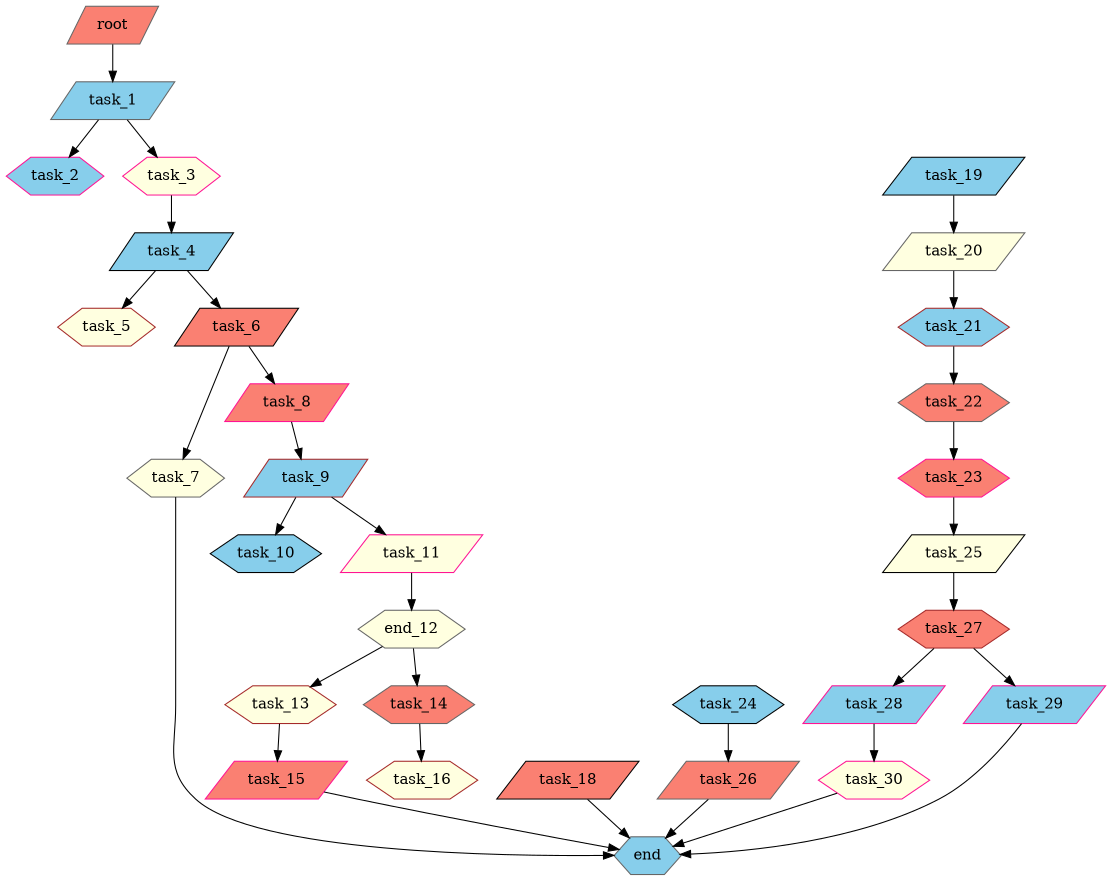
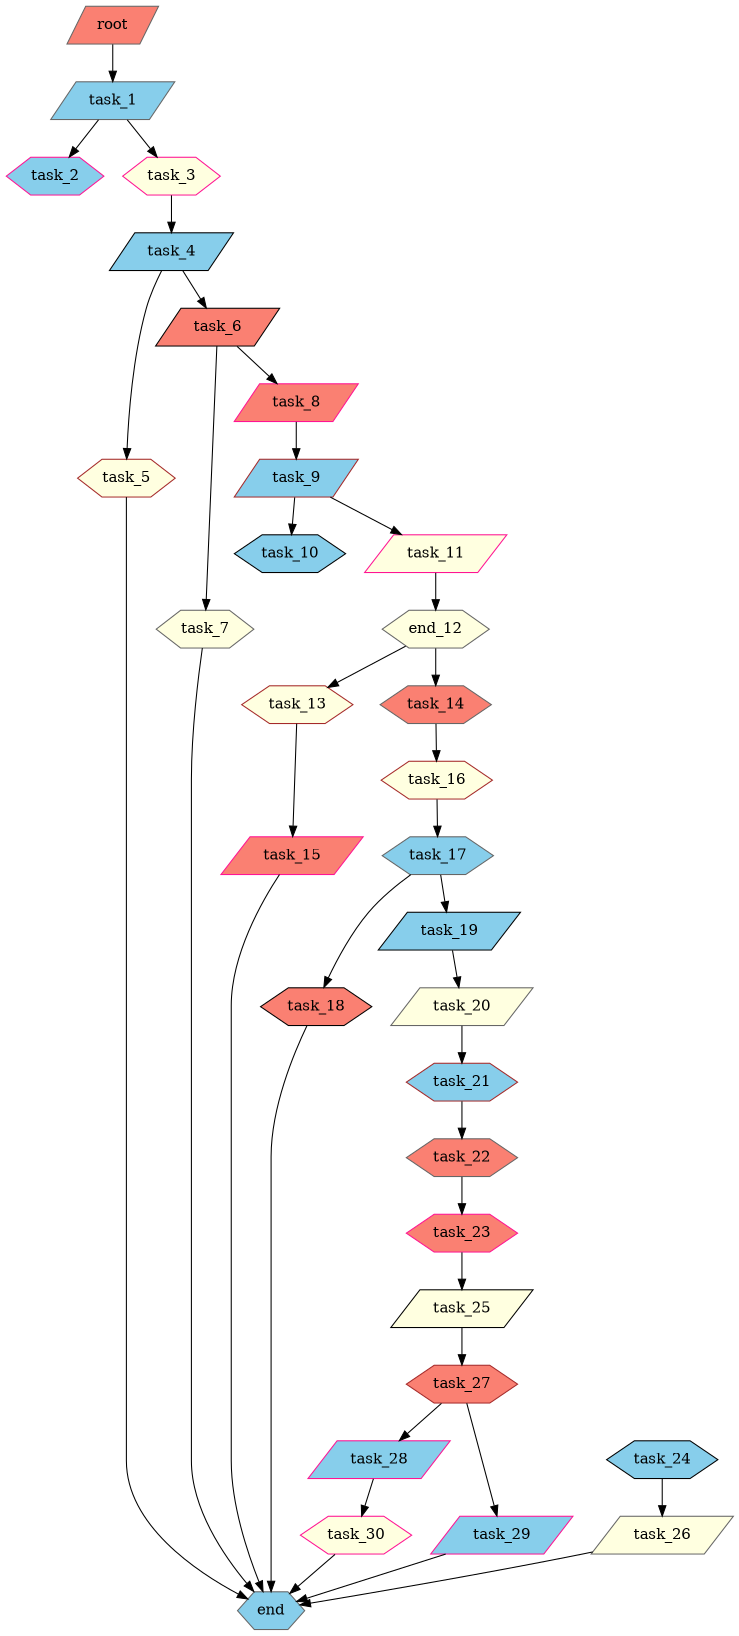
(568, 780) -> (316, 1007)
(728, 780) -> (662, 1535)
none -> (438, 856)
none -> (126, 1070)
